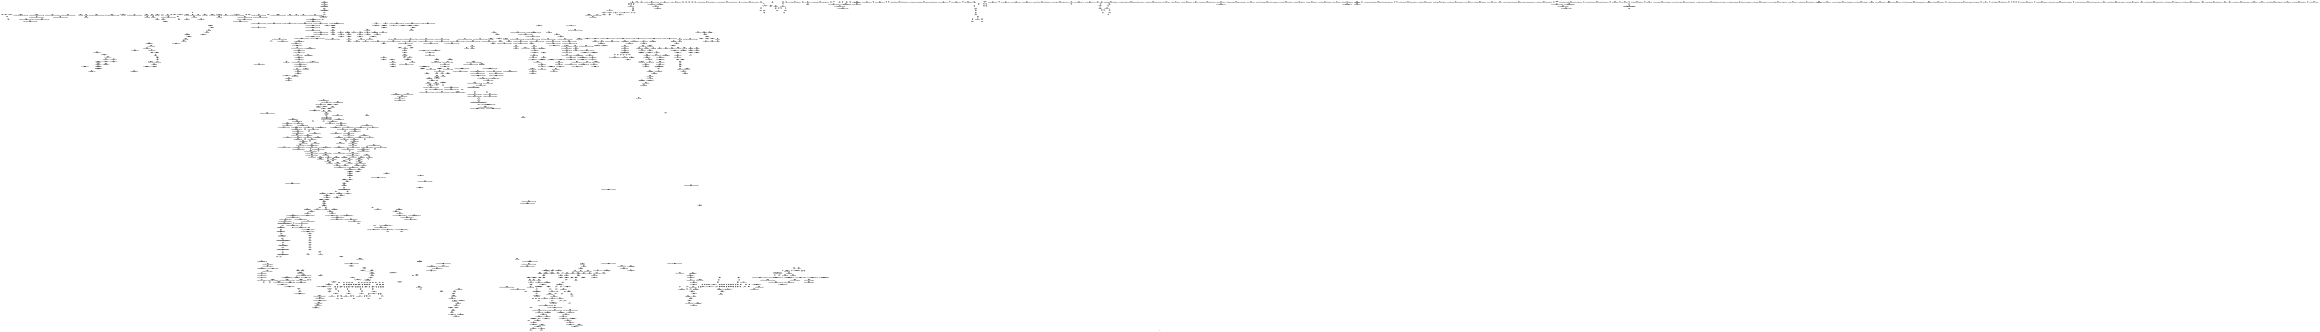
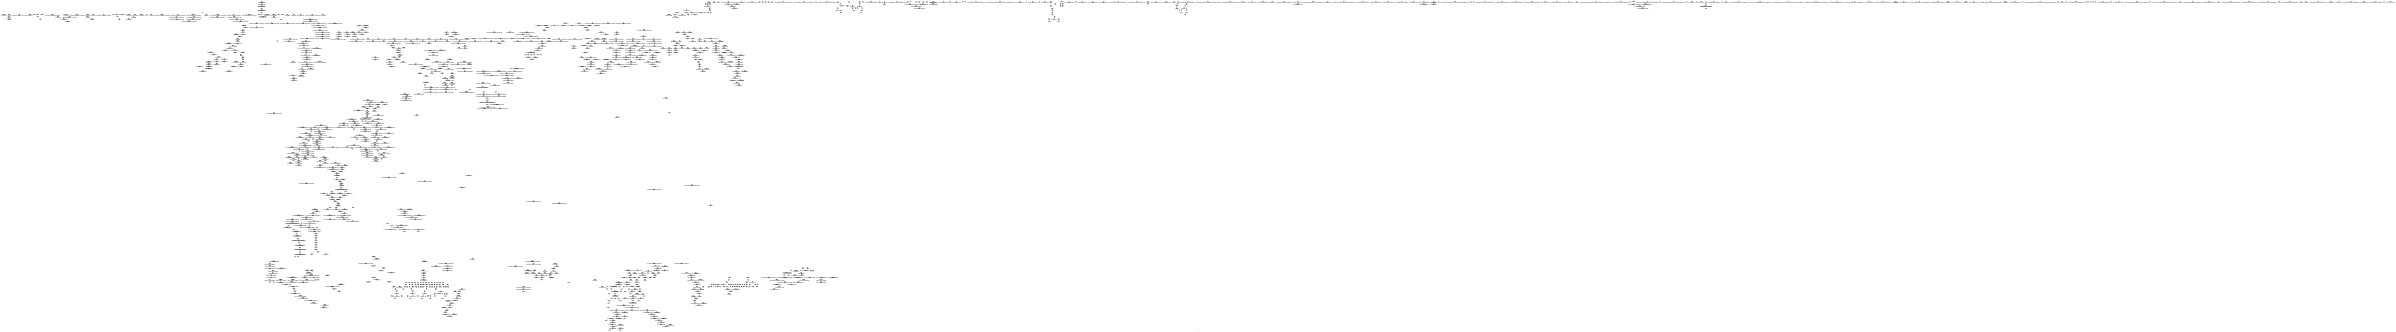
(685, 73) -> none
